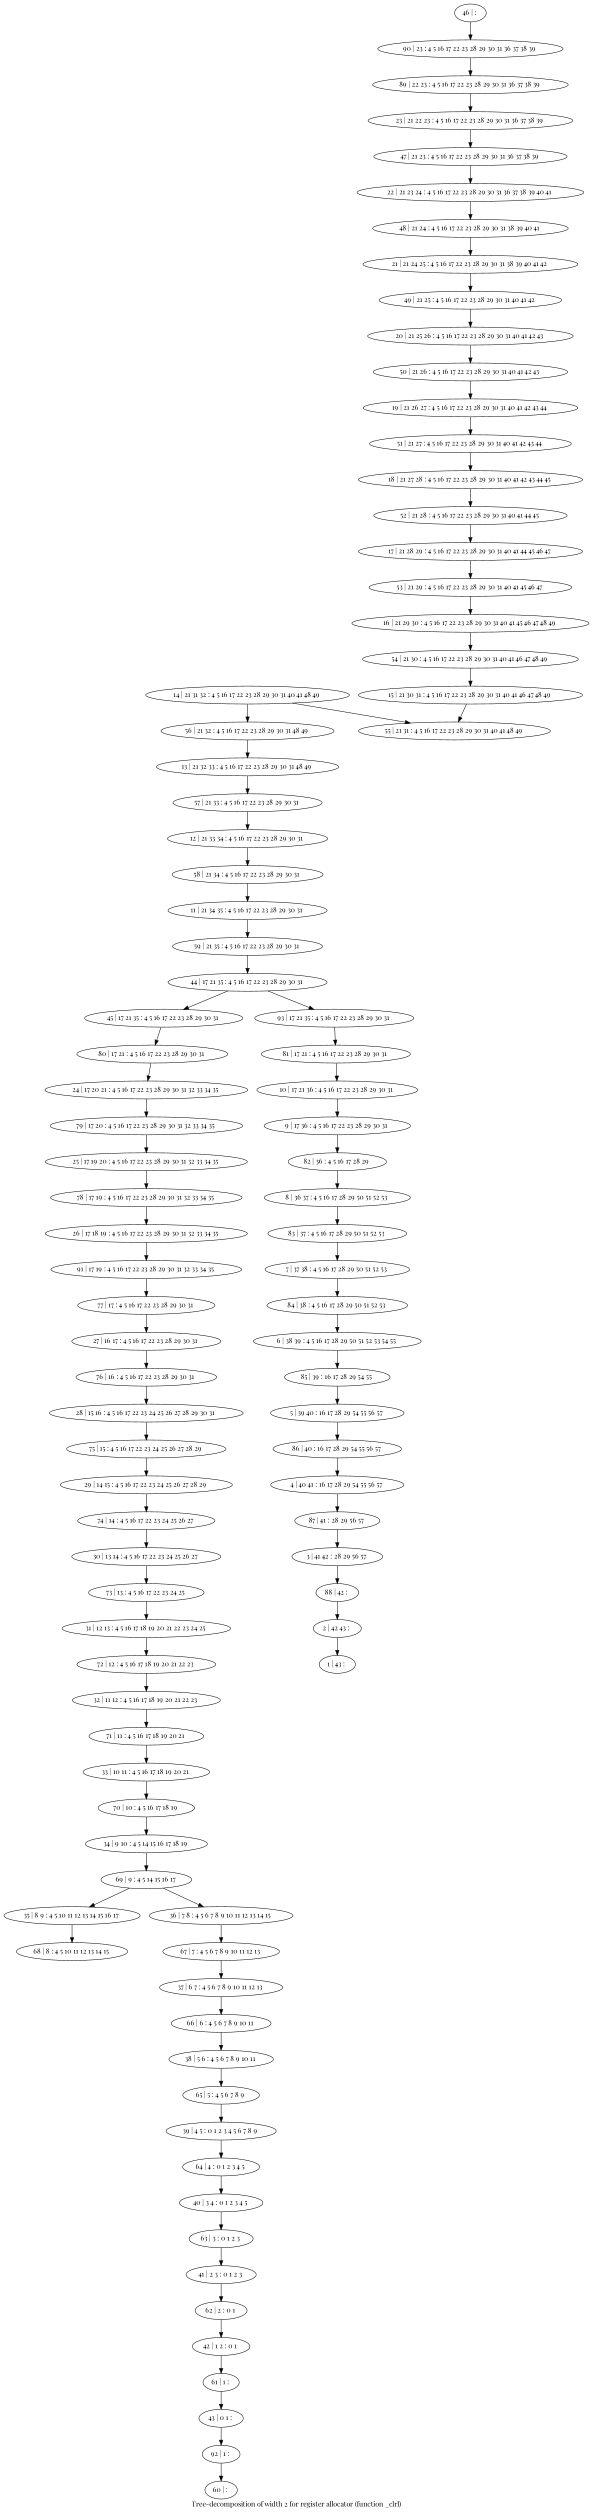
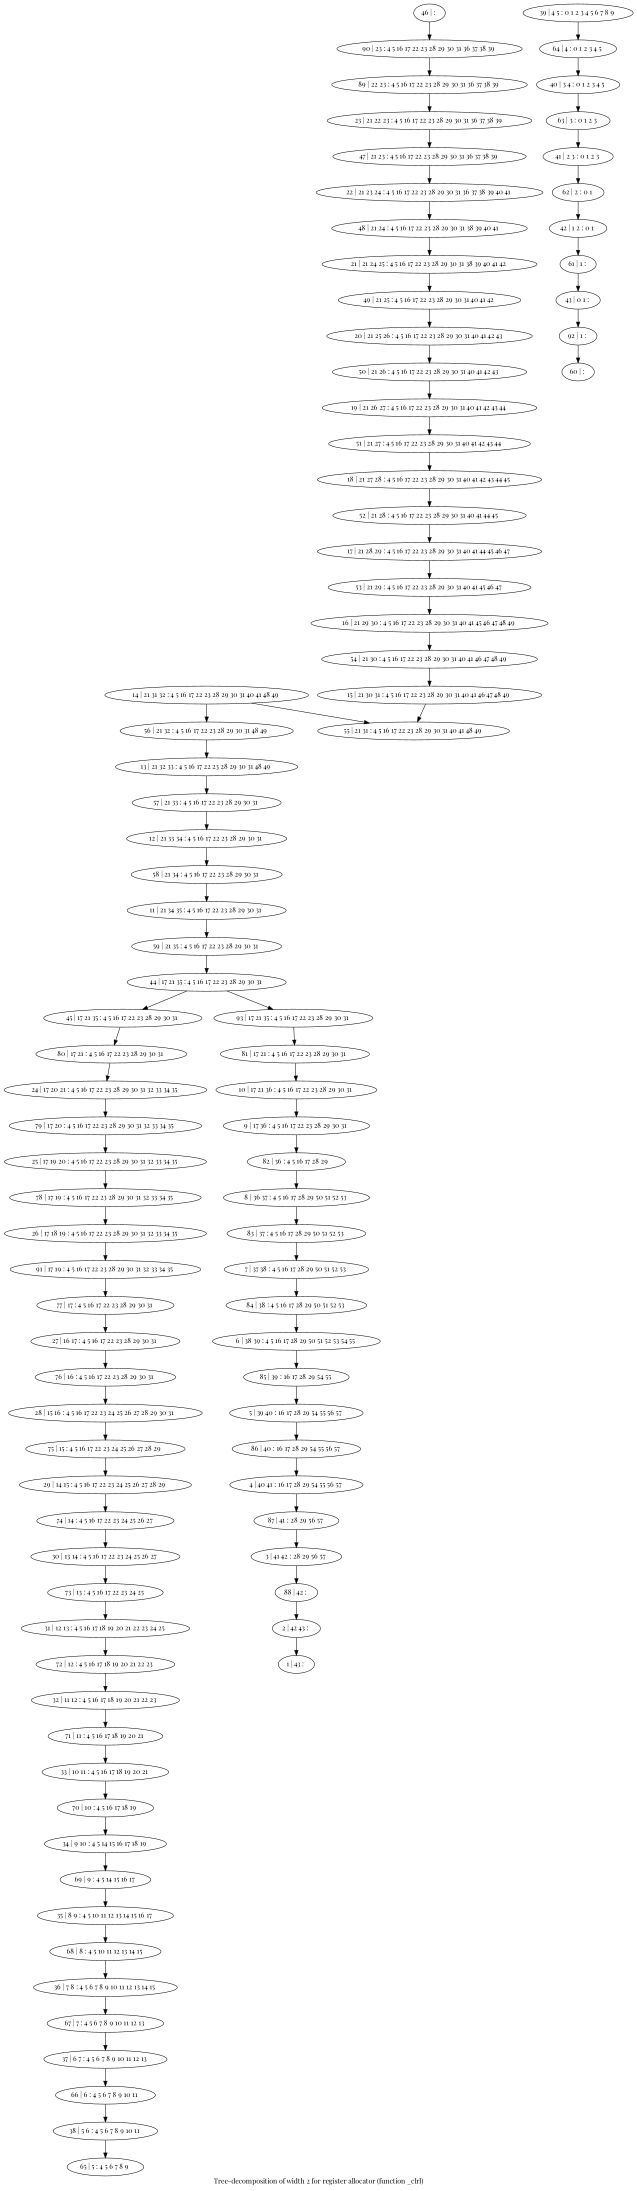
(181, 1896) -> (105, 1967)
(221, 2111) -> none
